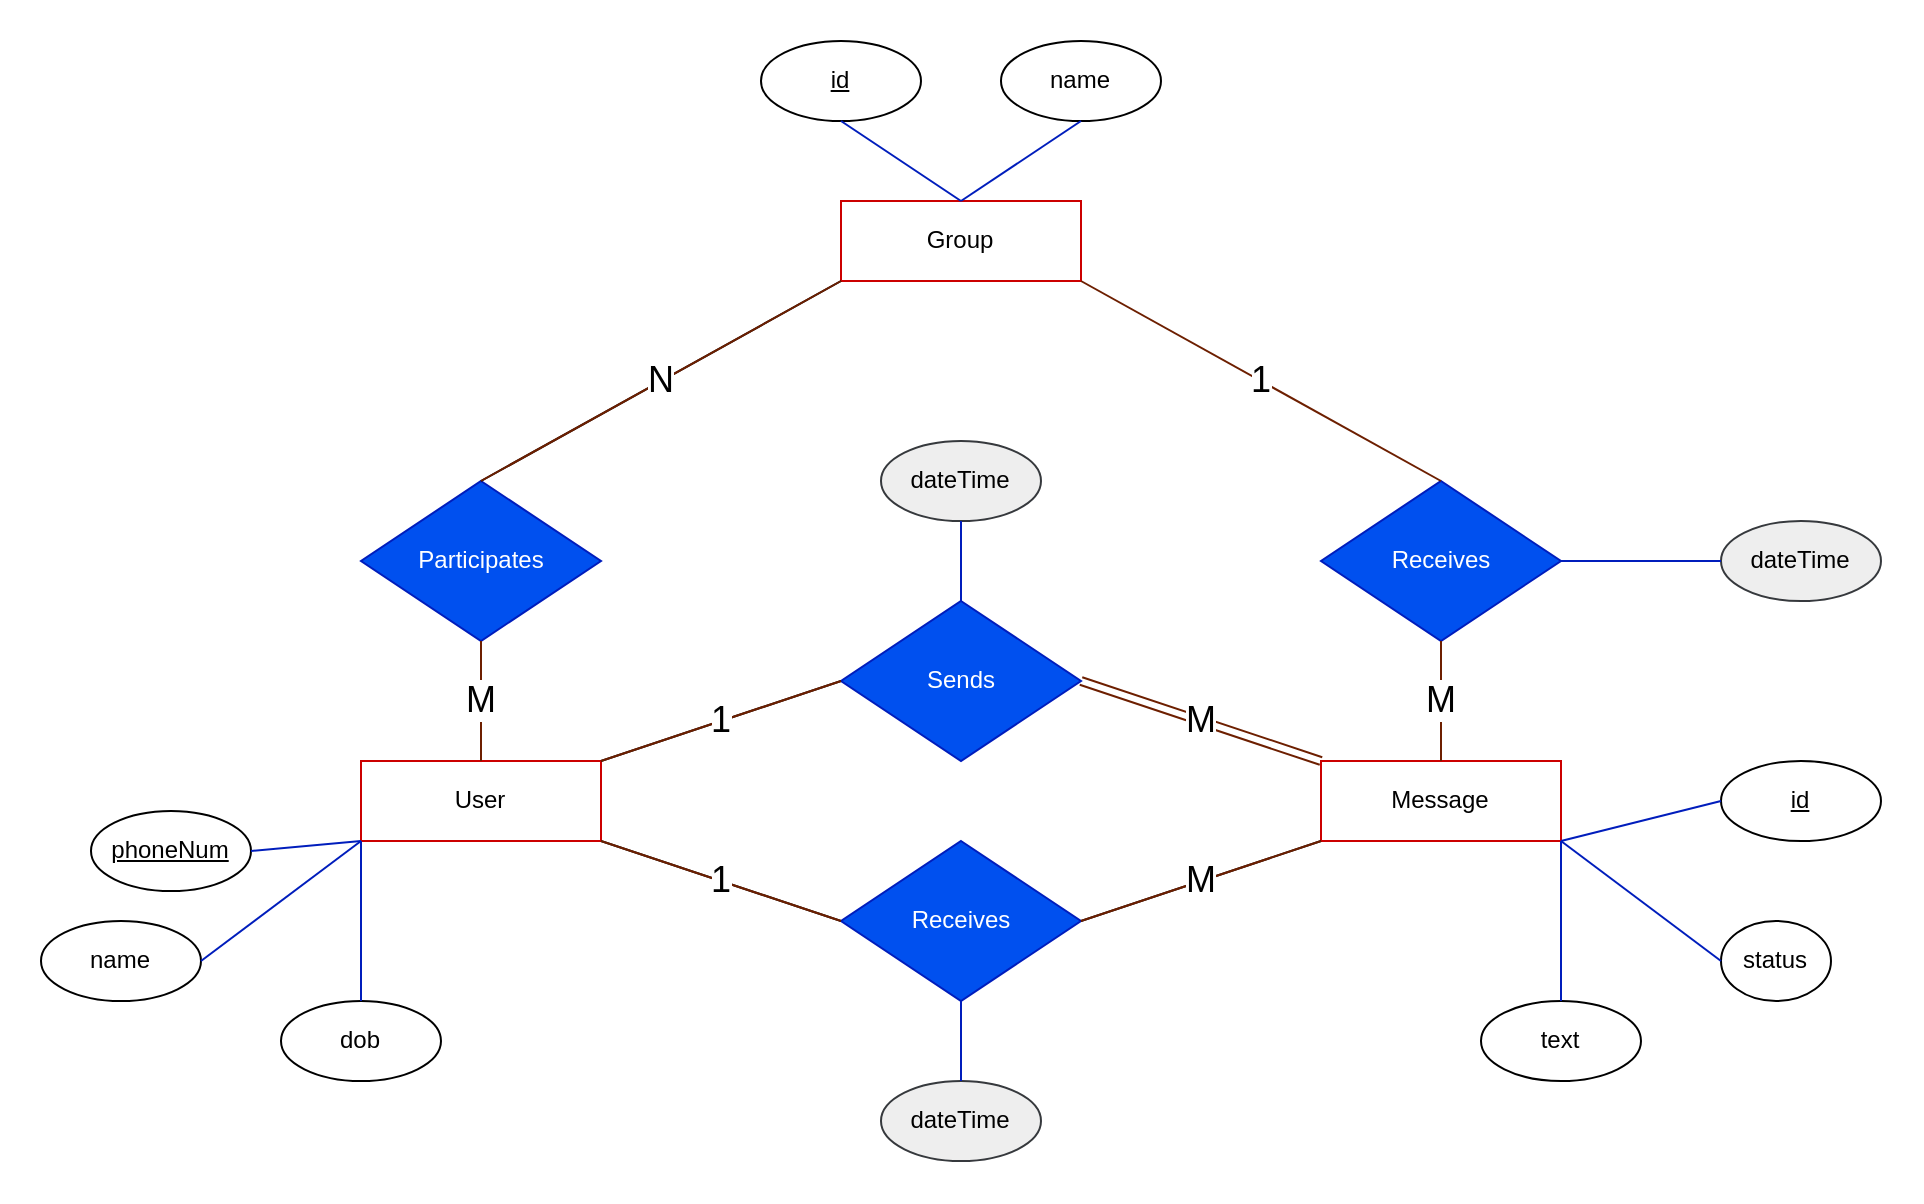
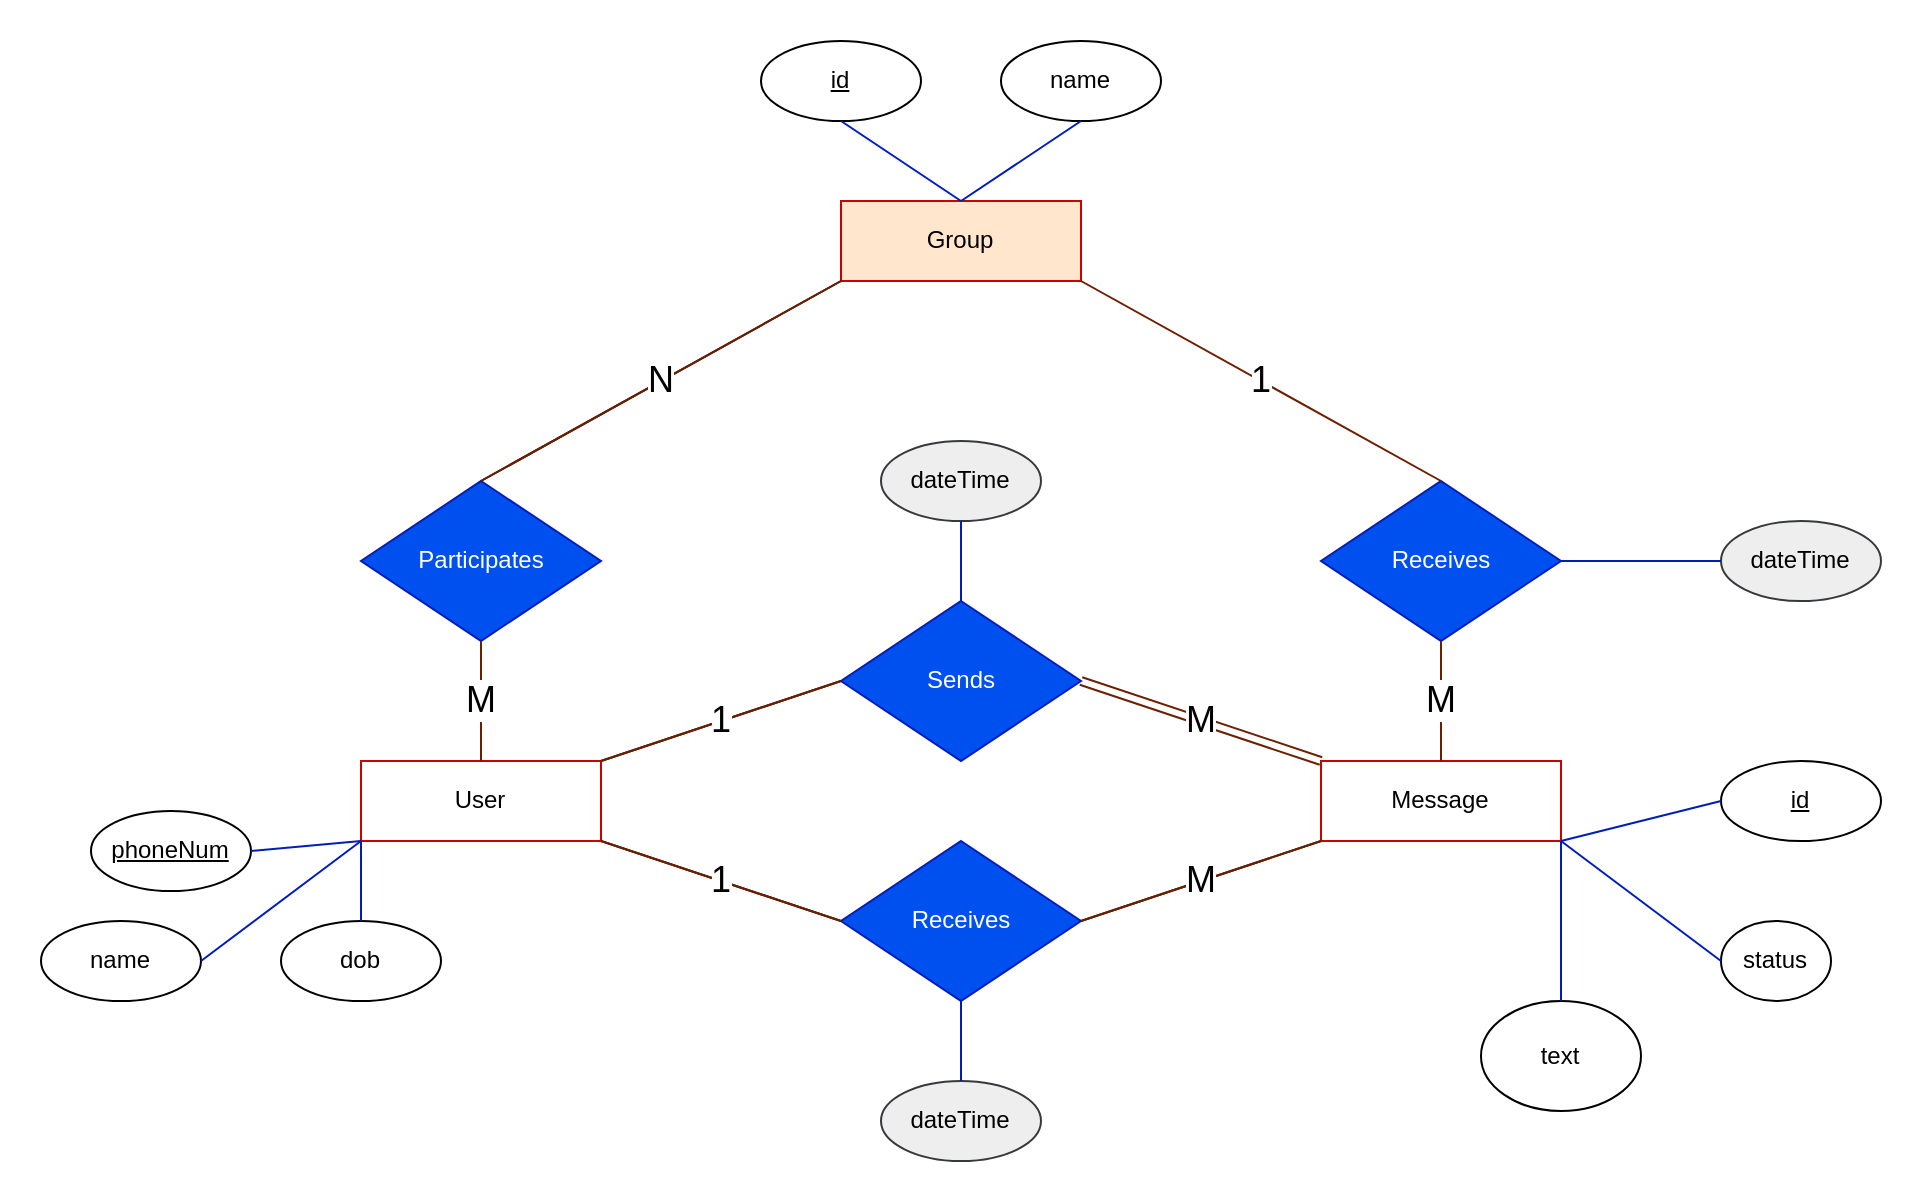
(961, 241) -> (961, 241)
(361, 1041) -> (361, 961)
(1561, 1041) -> (1561, 1056)
